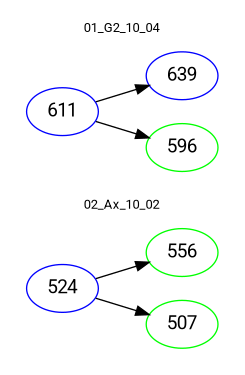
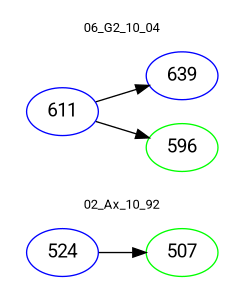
(122, 29) -> (122, 29)
(122, 205) -> (122, 205)
(182, 253) -> none
